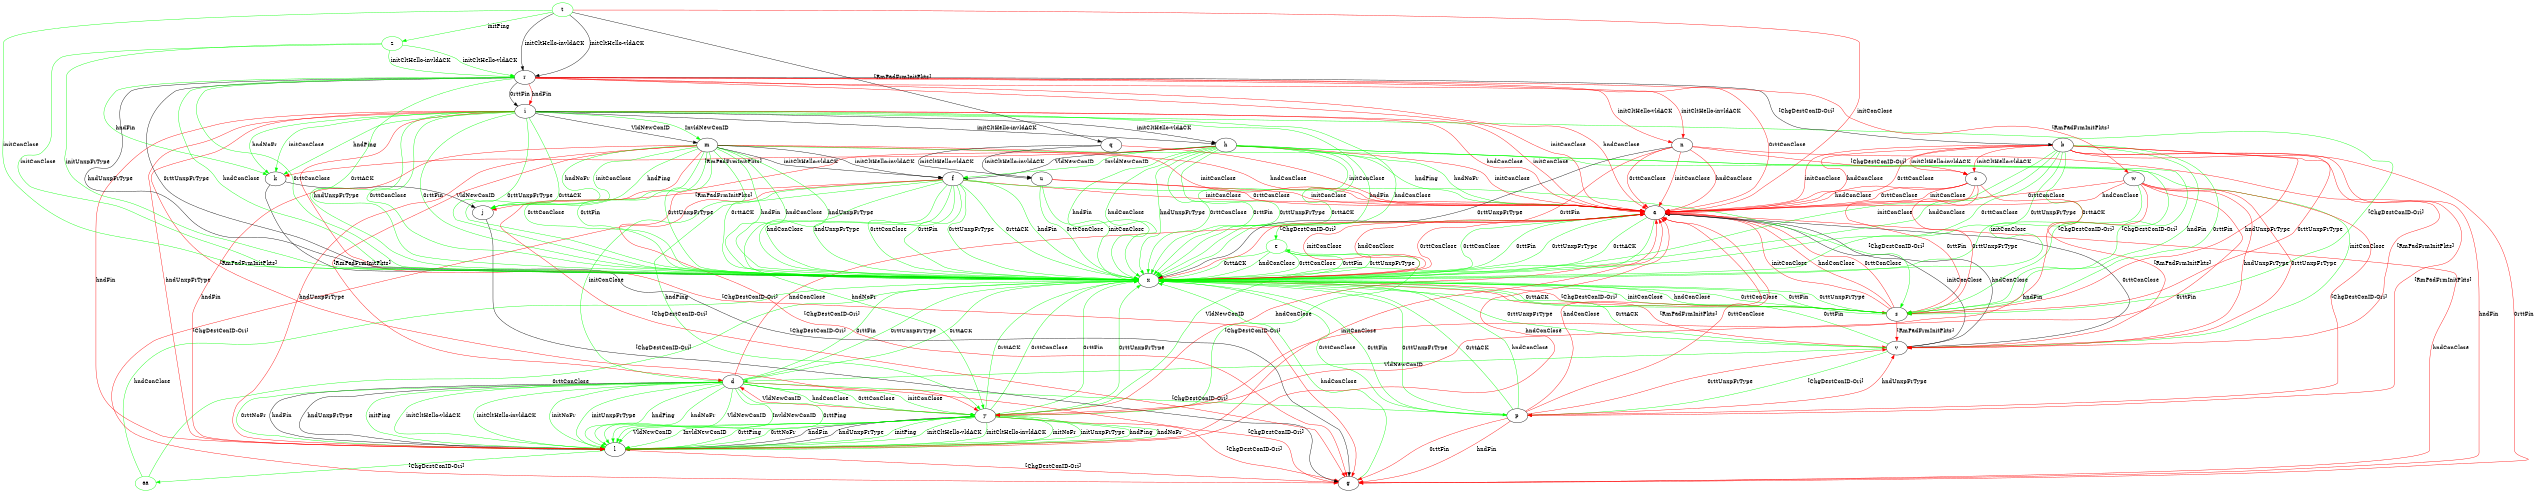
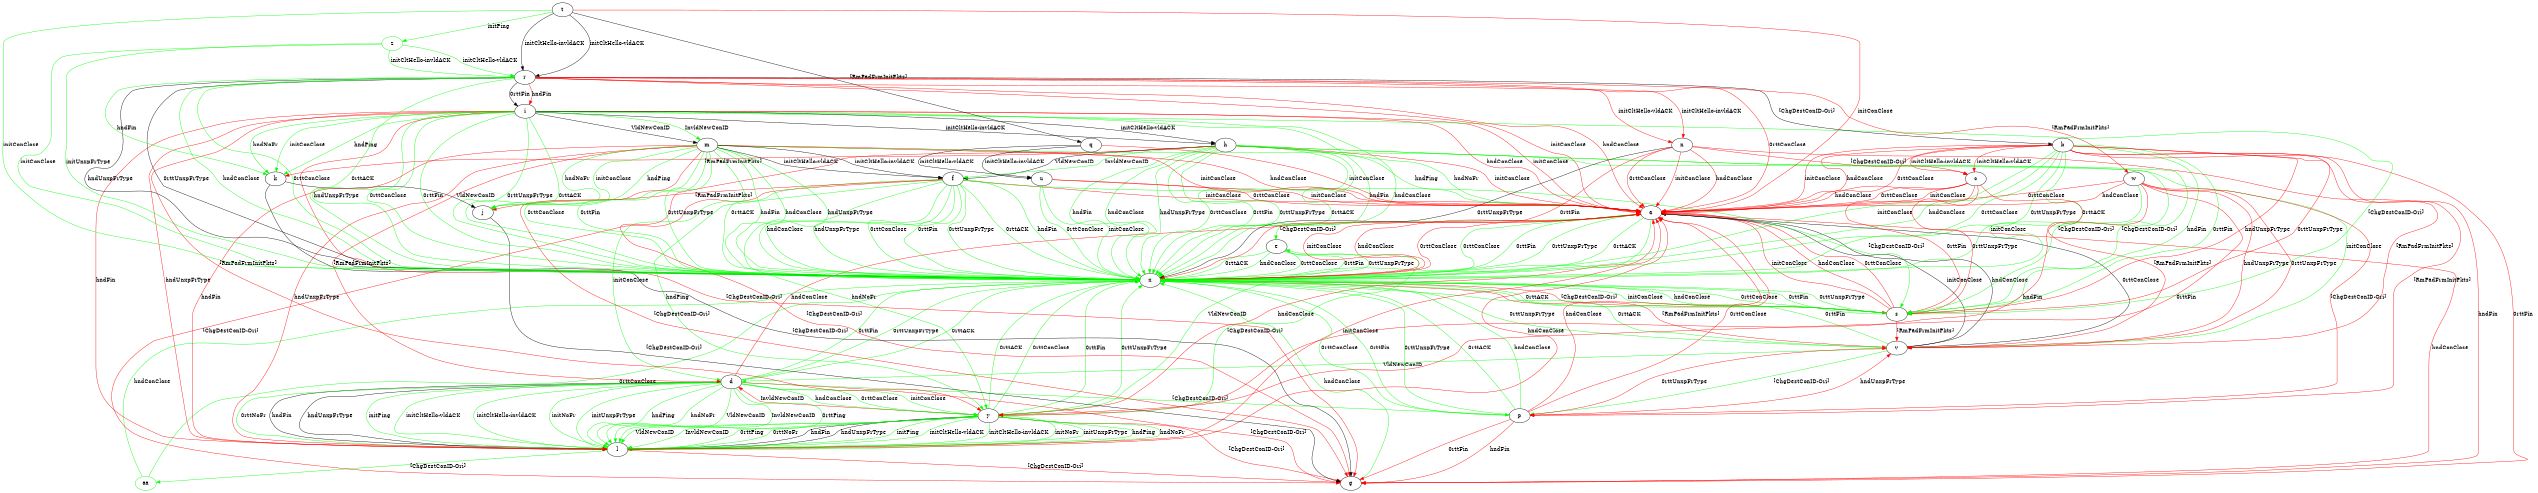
(563, 10) -> (563, 10)
(1277, 247) -> (1277, 247)
(783, 399) -> (783, 399)
